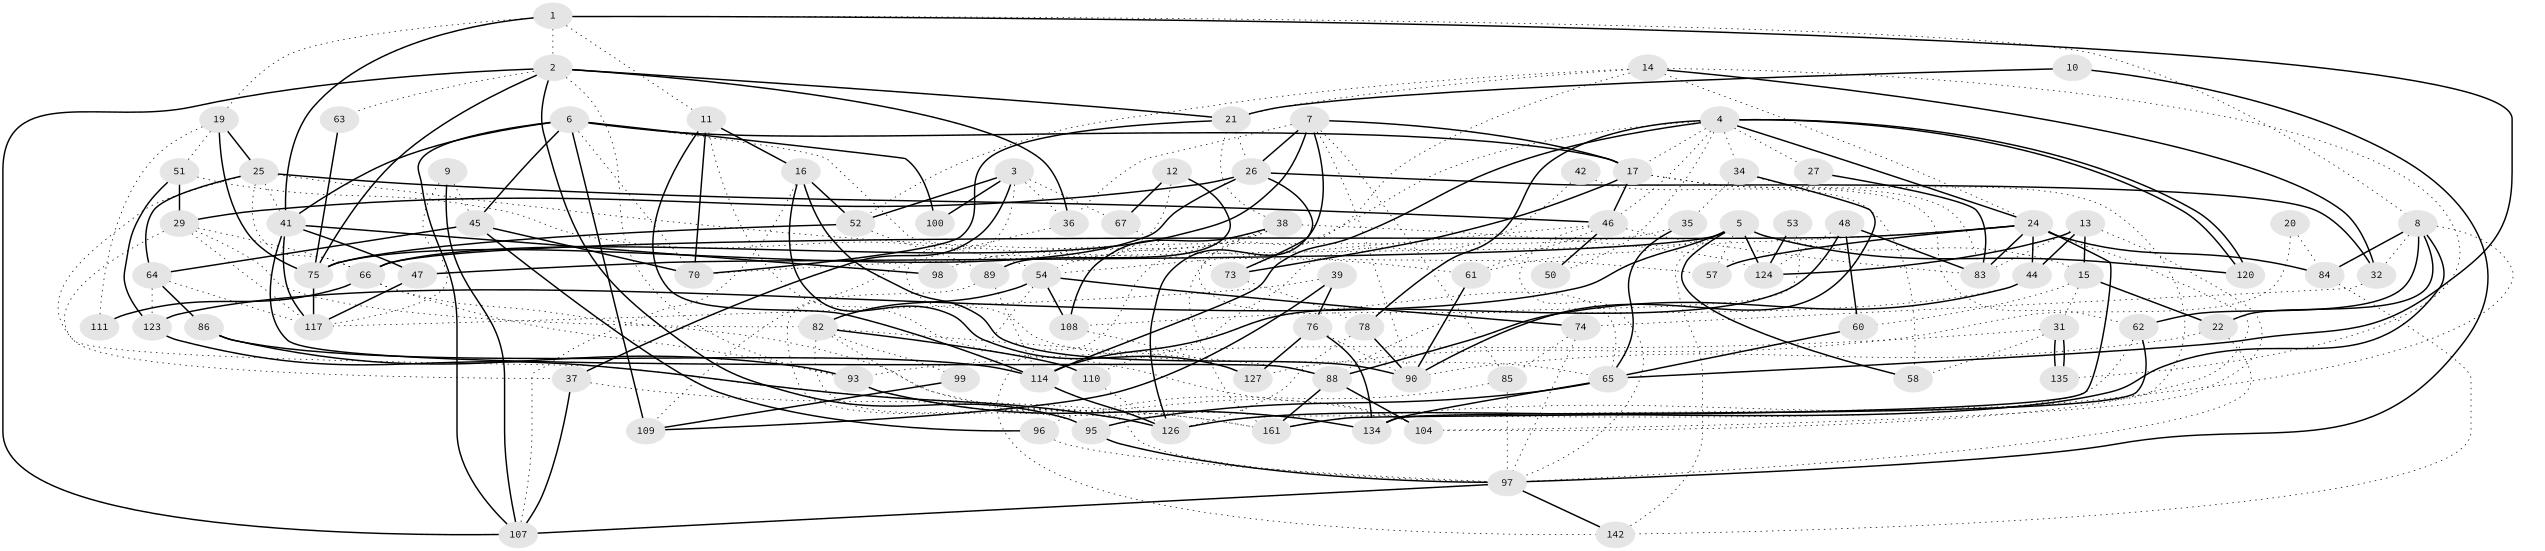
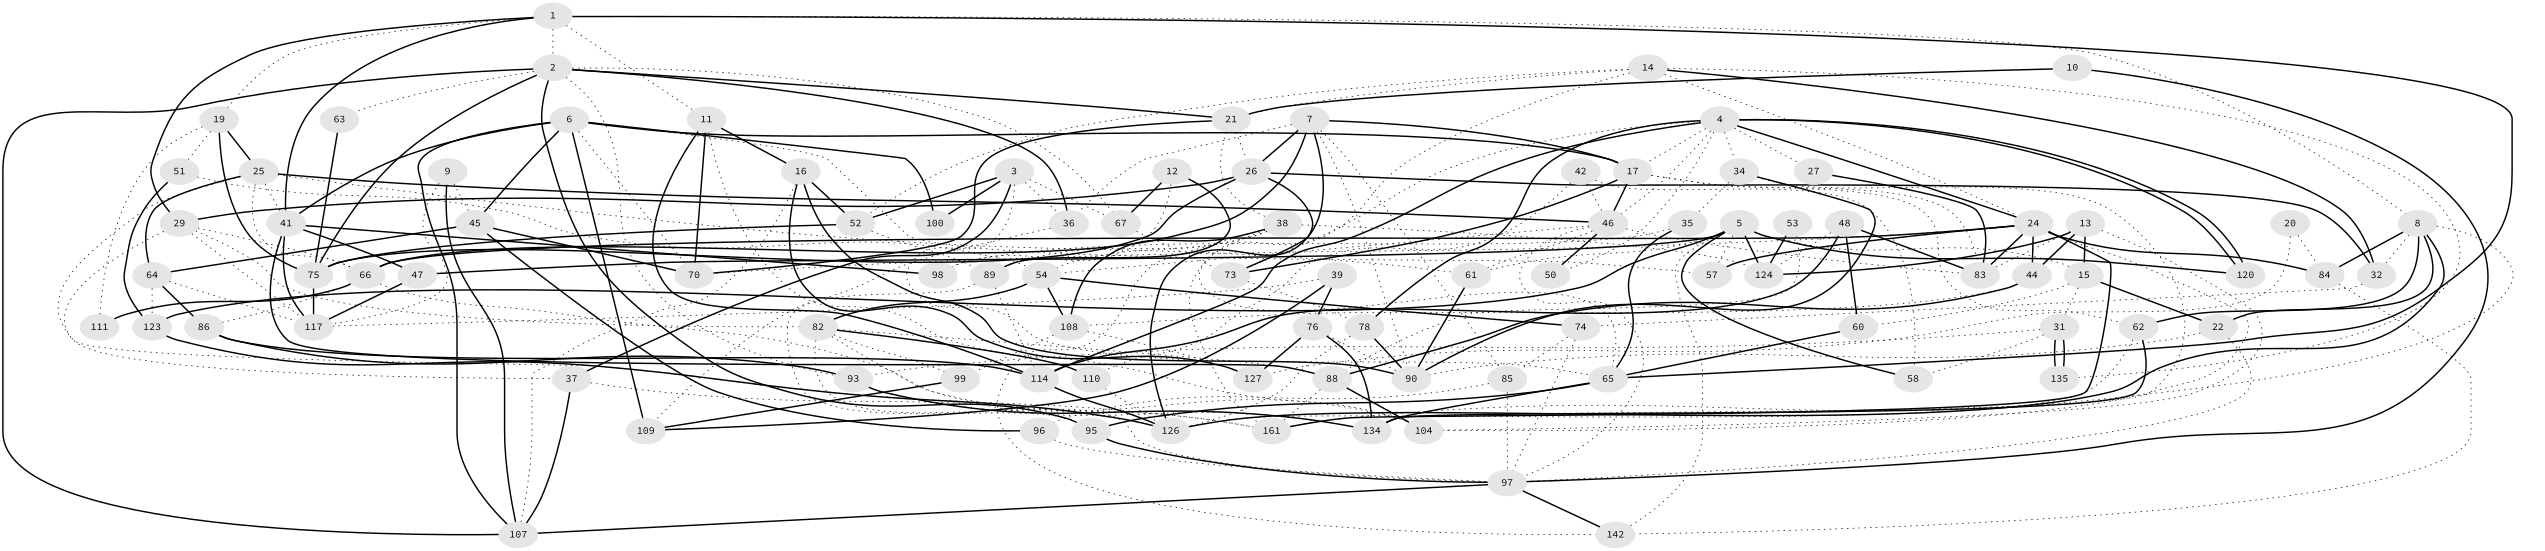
none -> (803, 80)
none -> (1595, 198)
(179, 200) -> (289, 44)
(1001, 327) -> (1015, 353)
(618, 338) -> (281, 307)
(1297, 409) -> (1297, 409)
